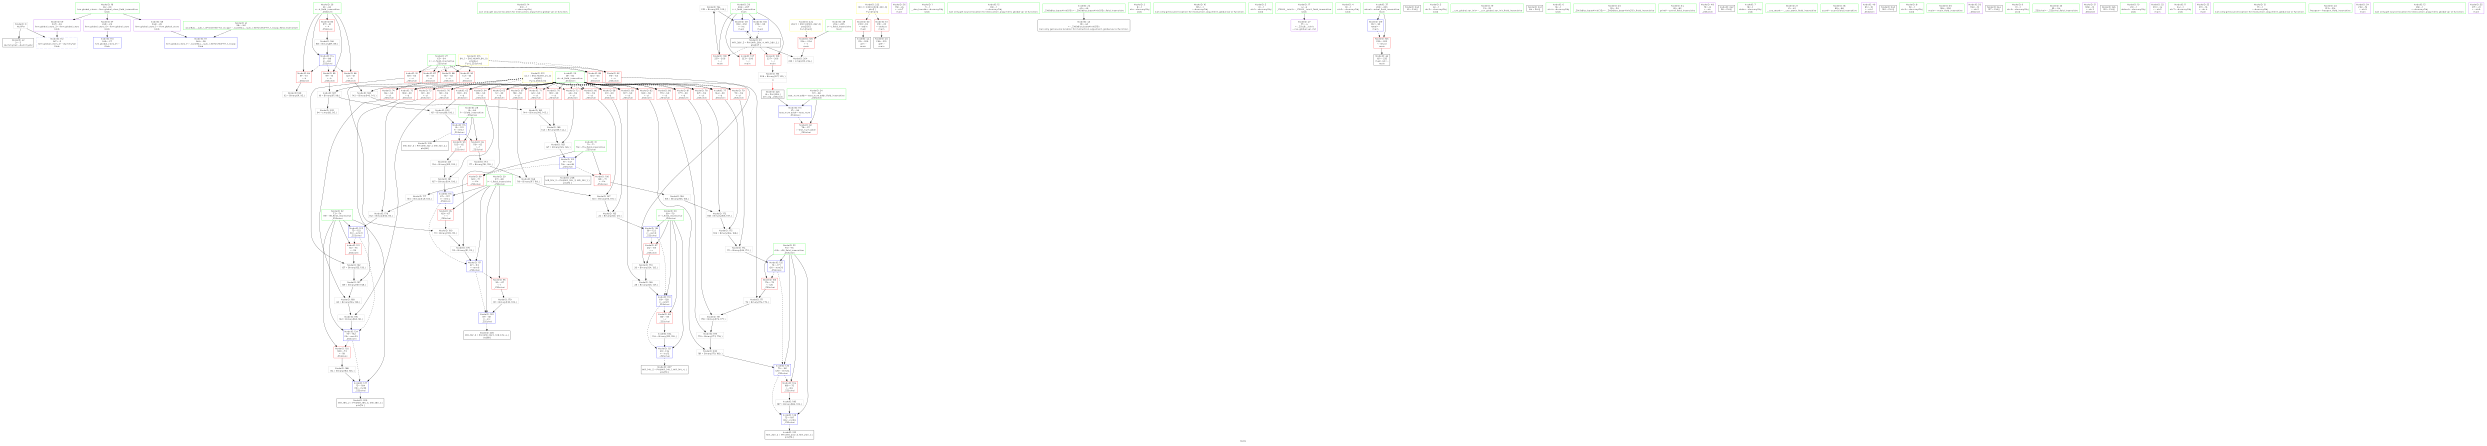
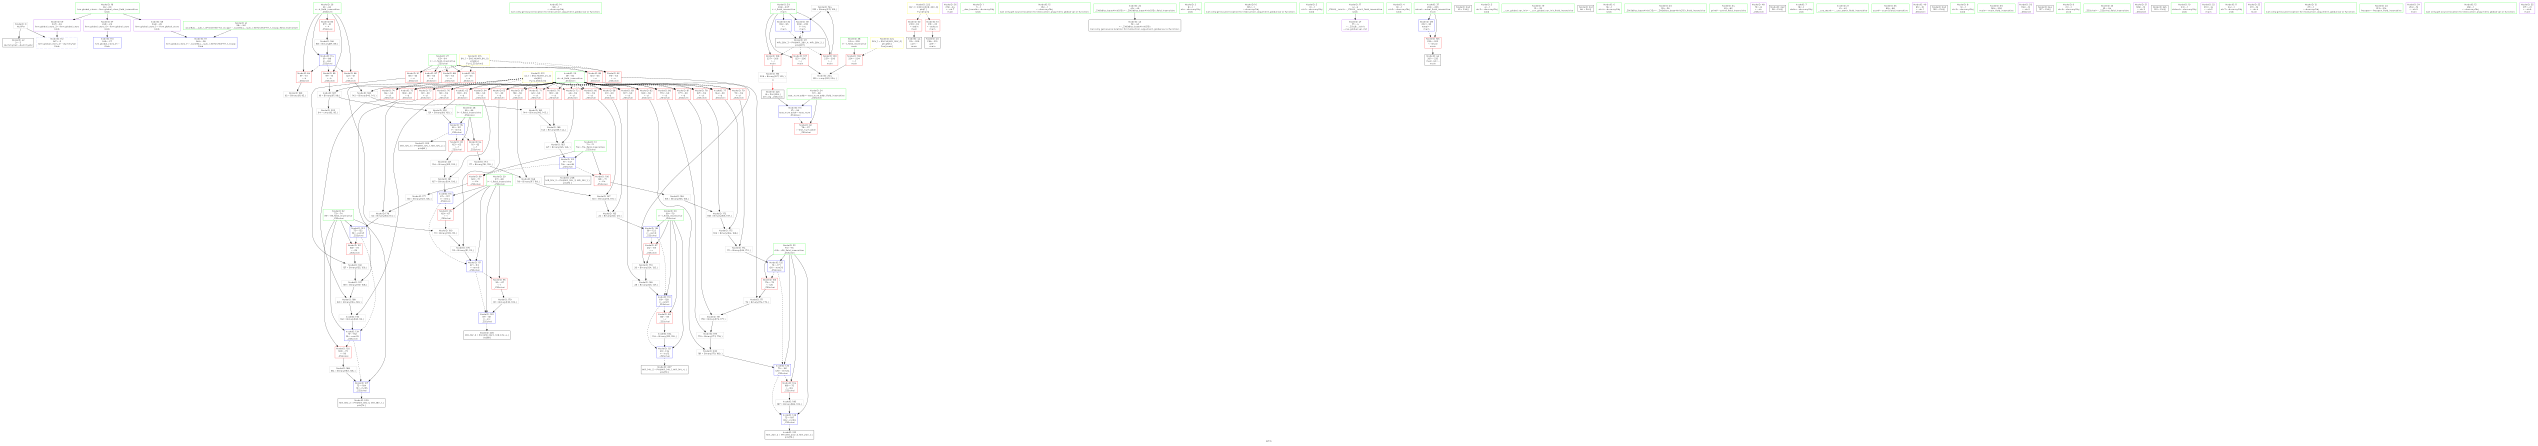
(779, 52) -> (814, 69)
